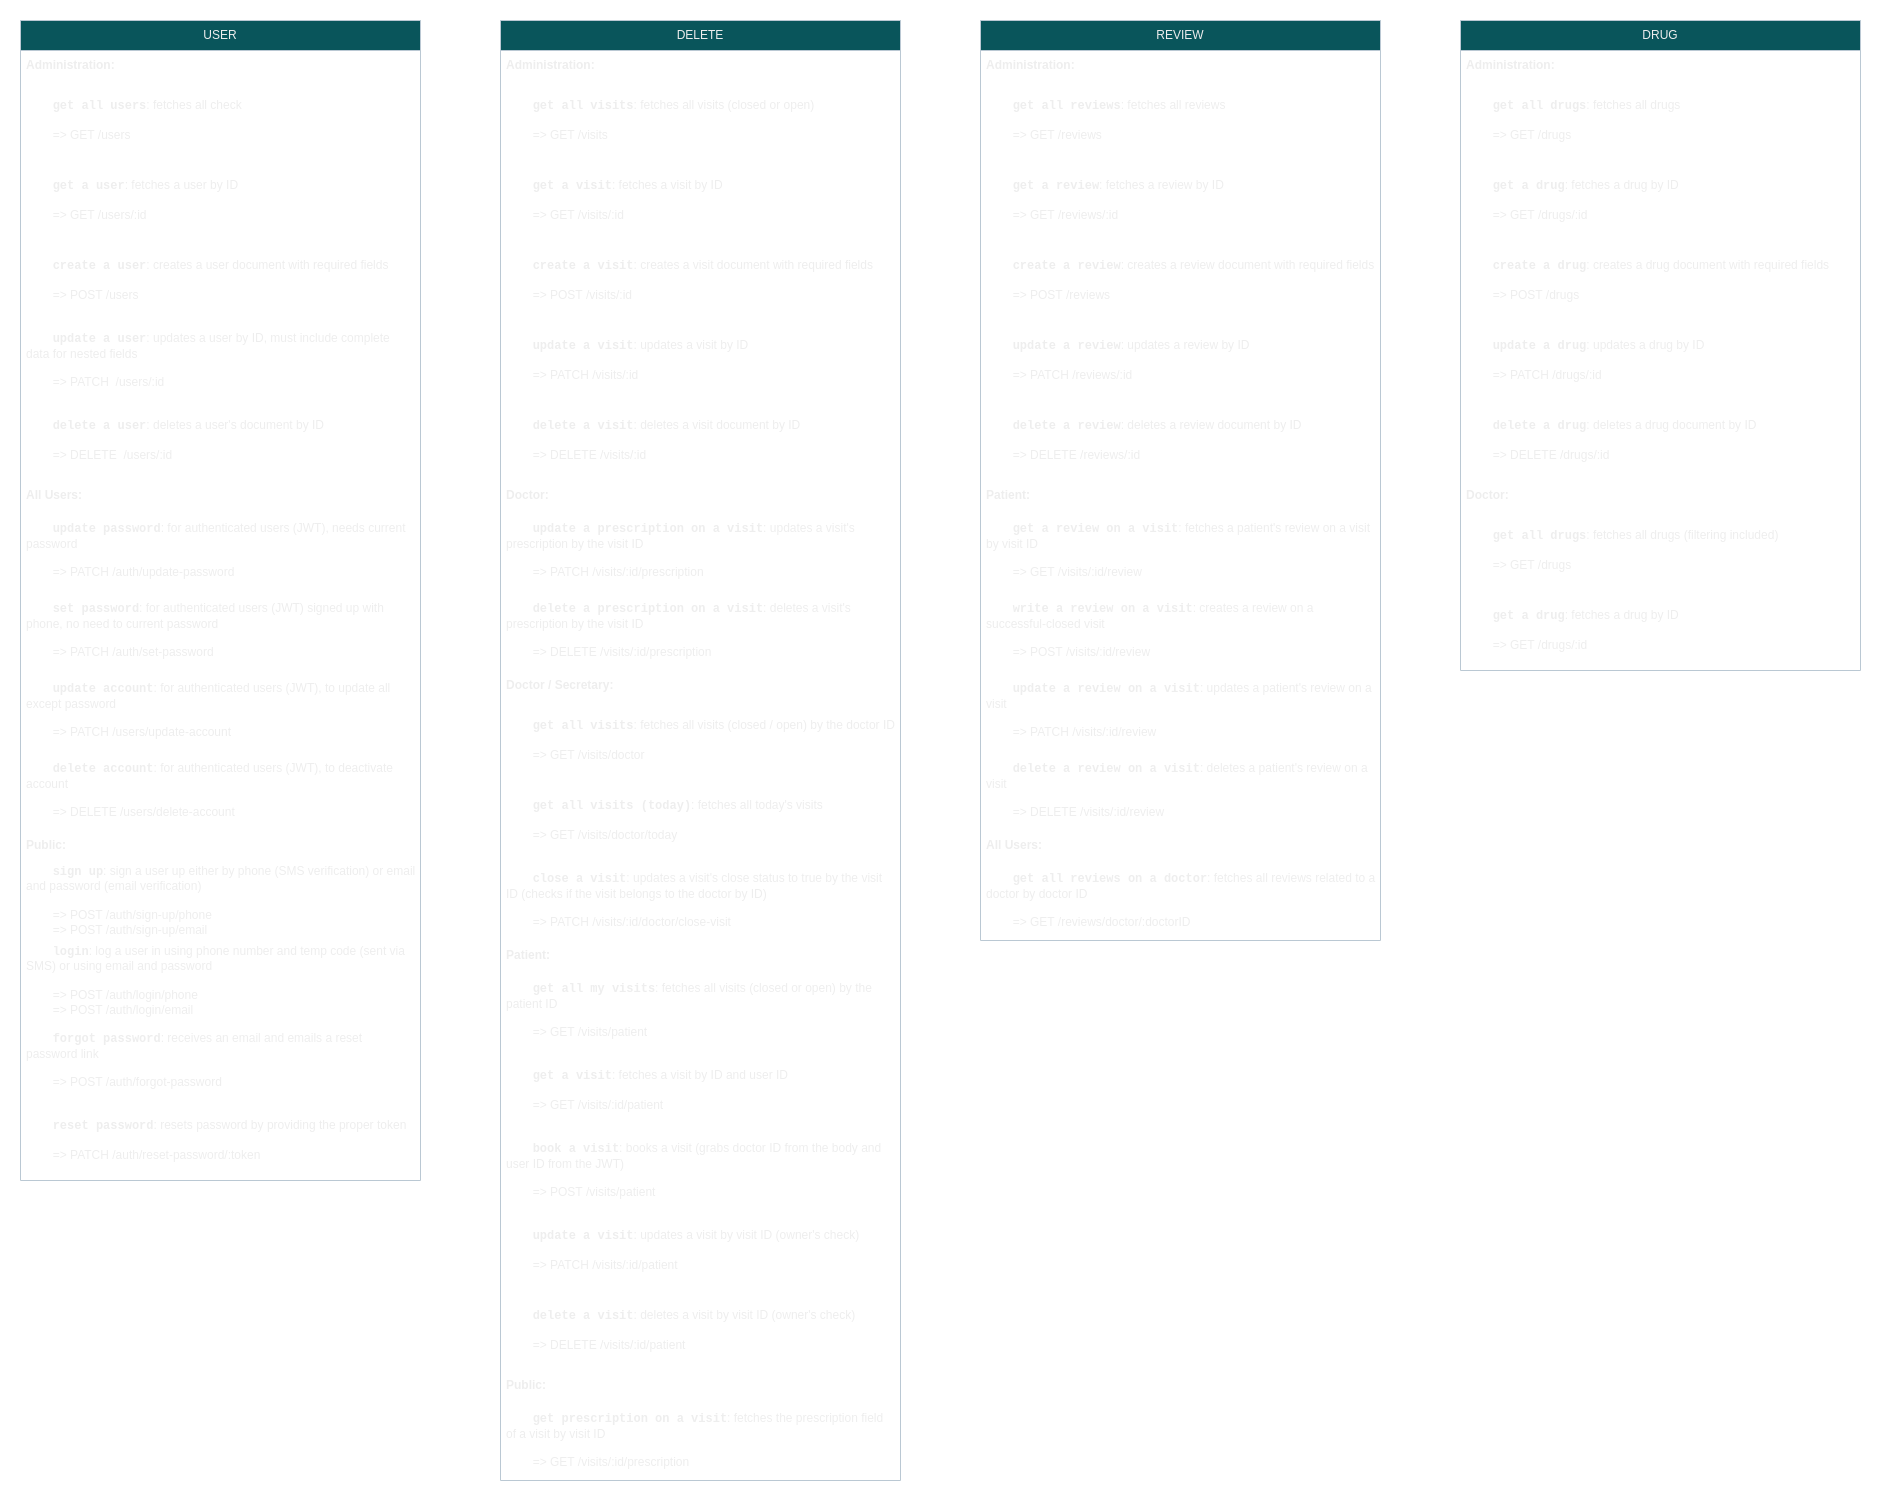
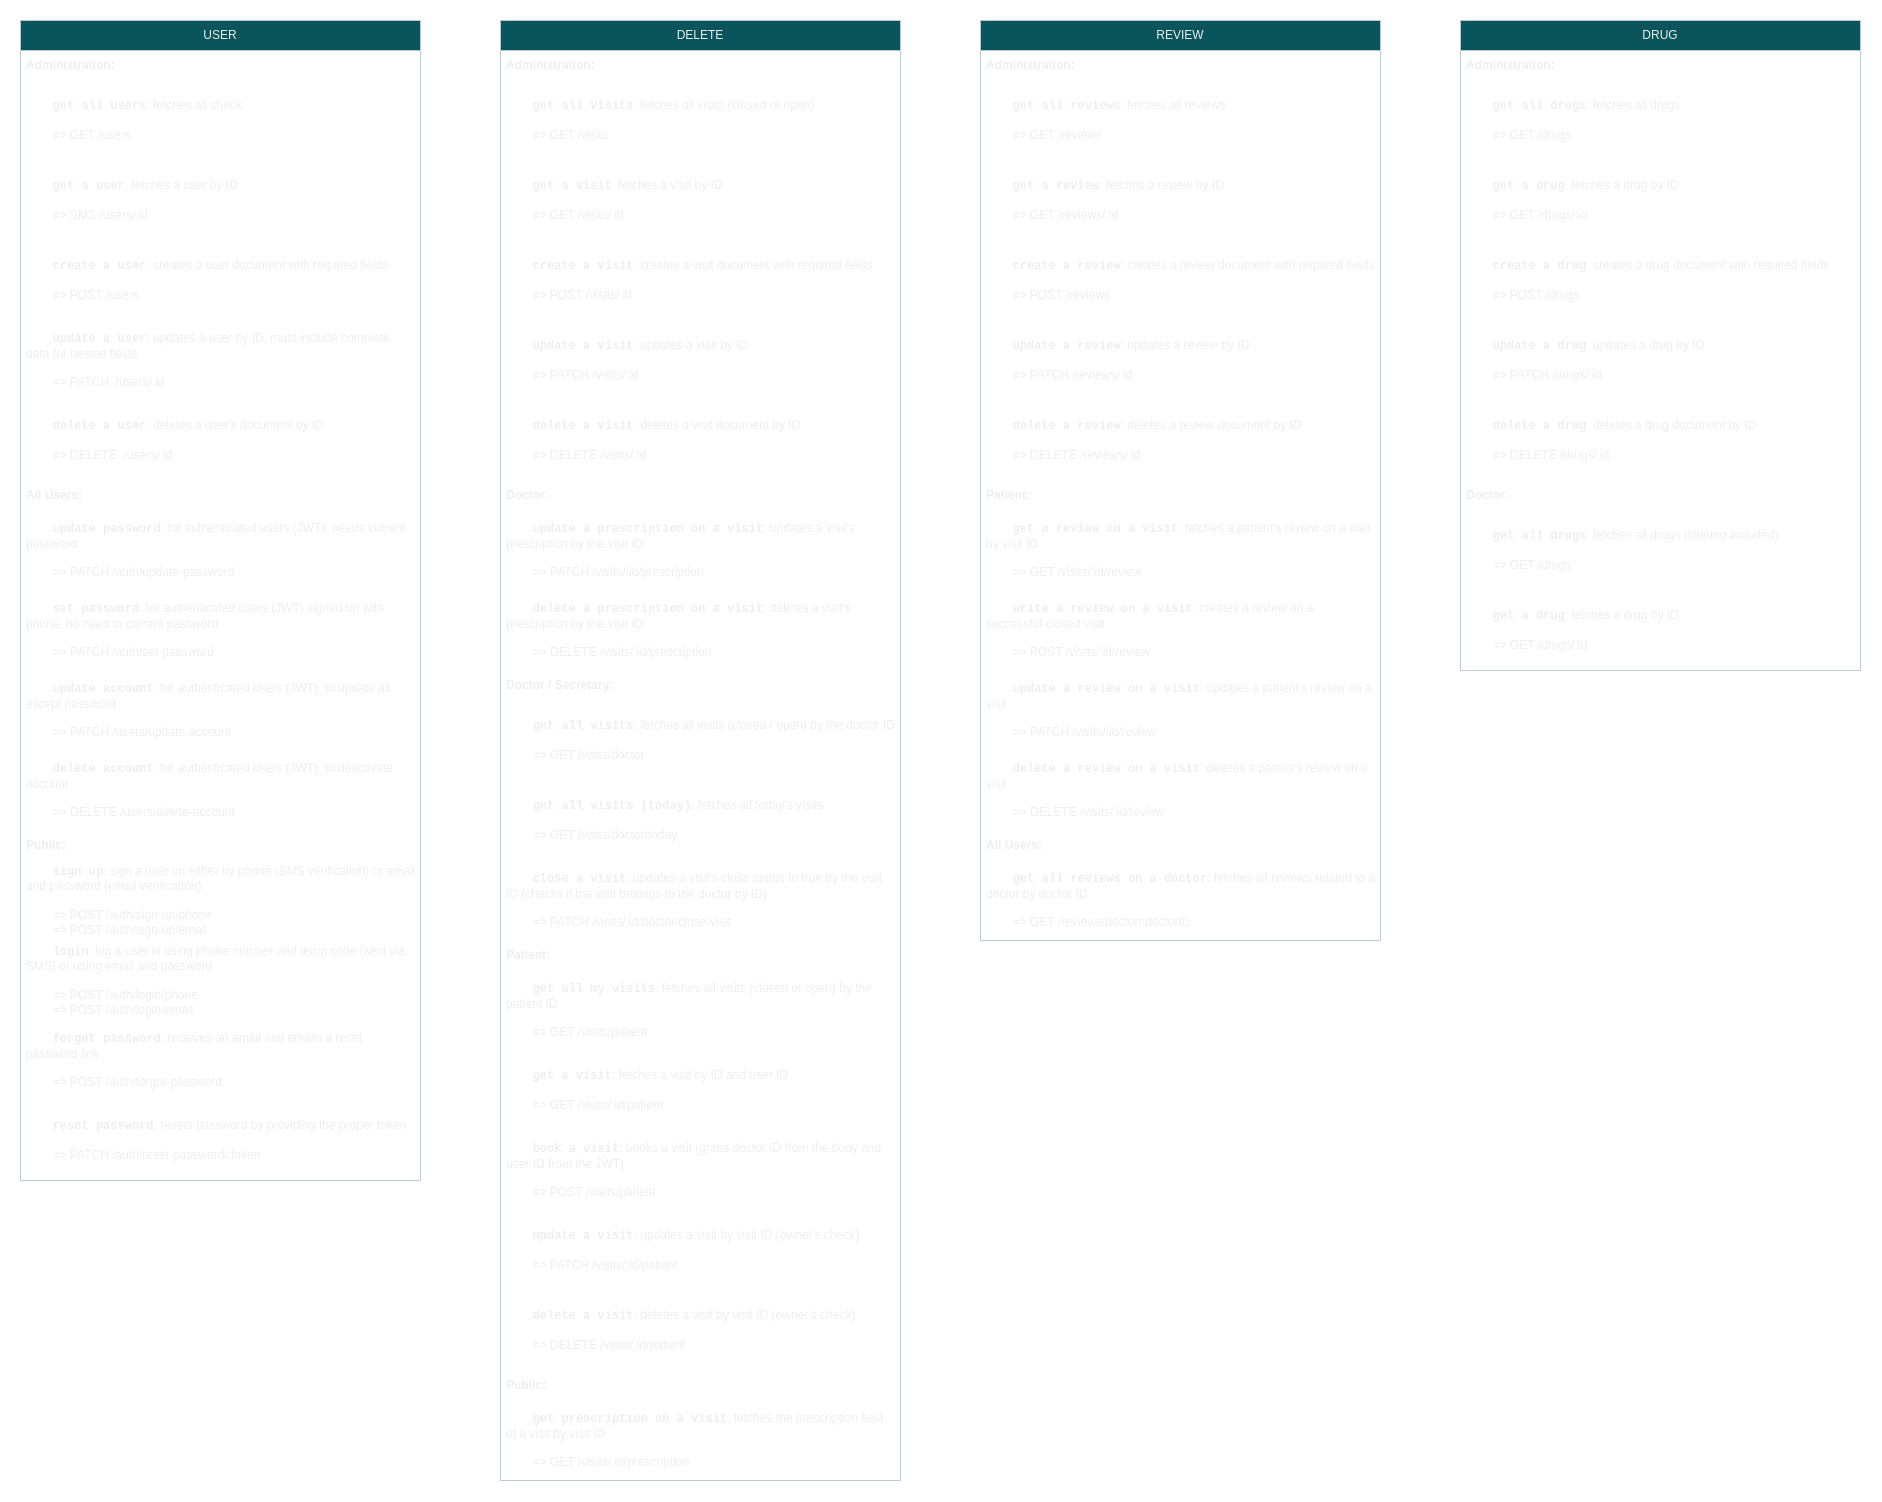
(122, 201) -> (122, 201)
